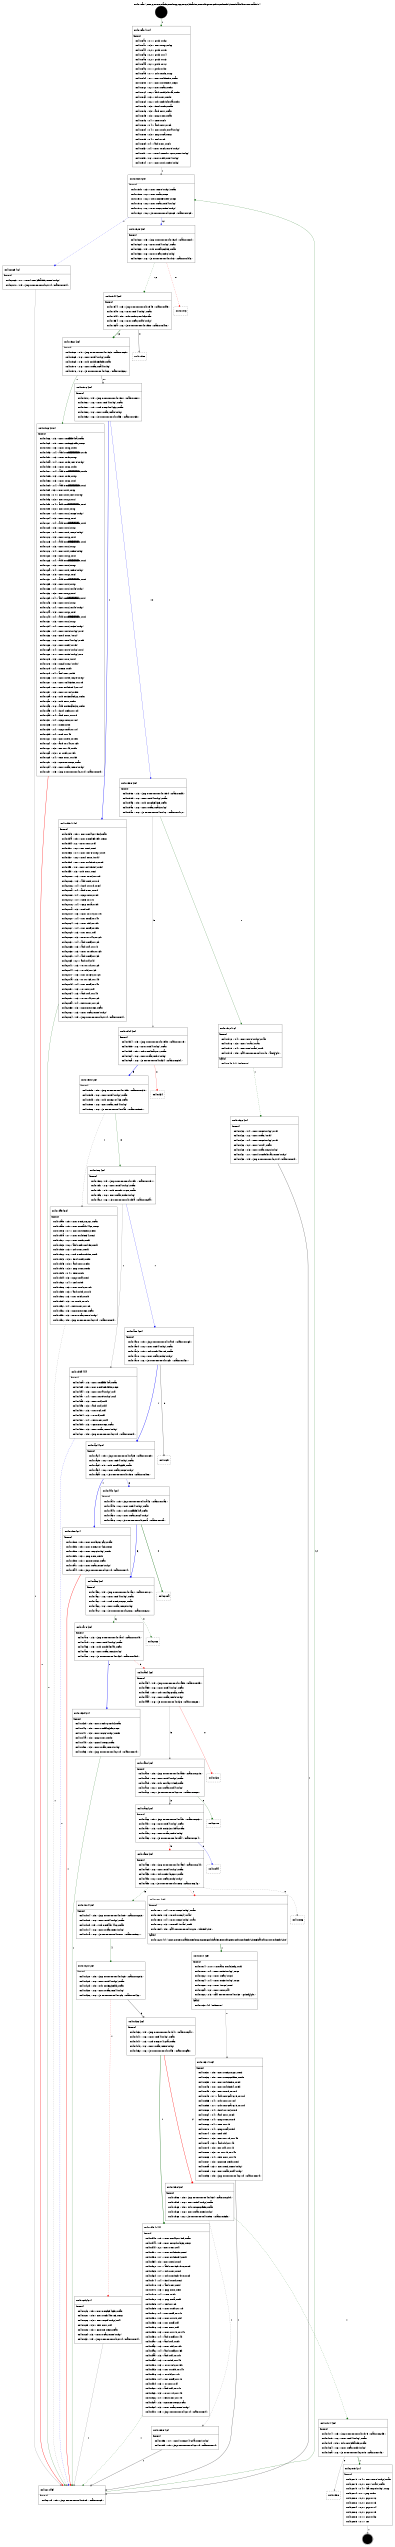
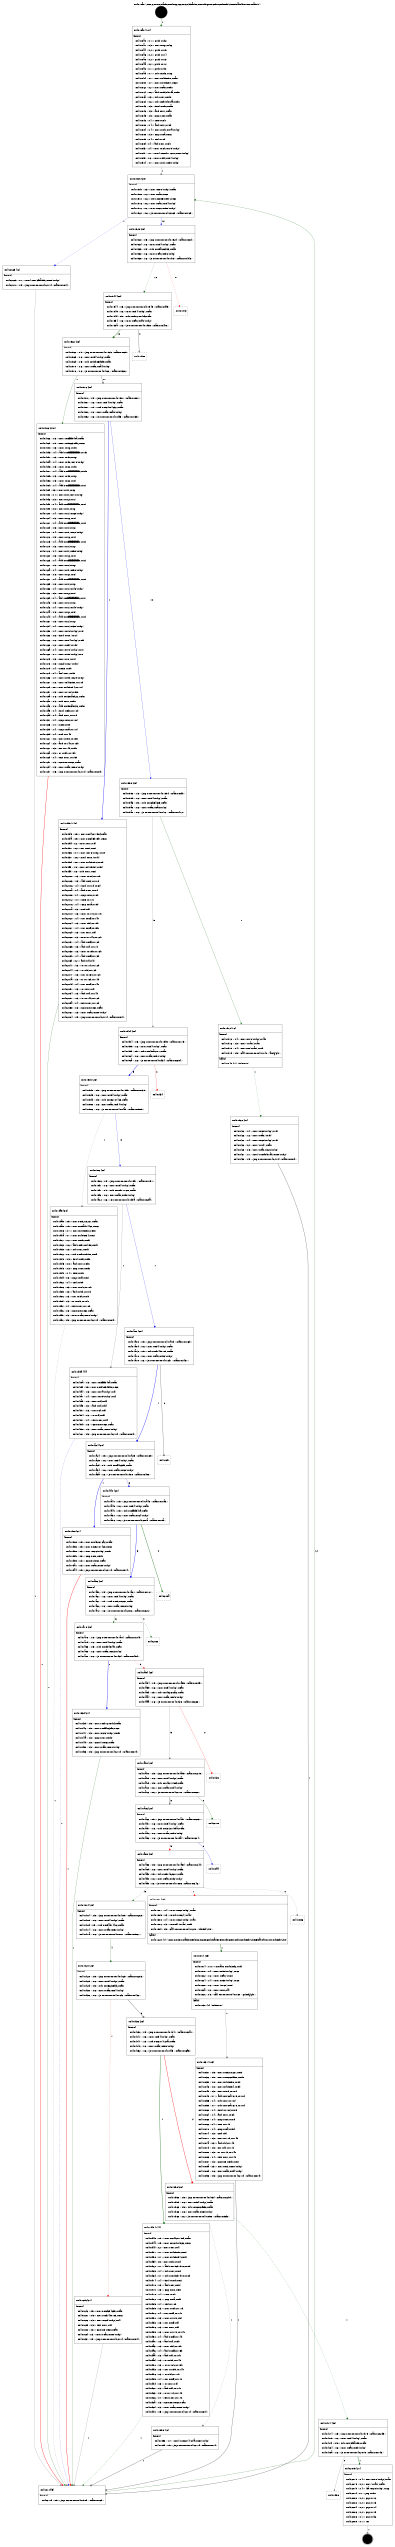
(118, 1139) -> (118, 1139)
